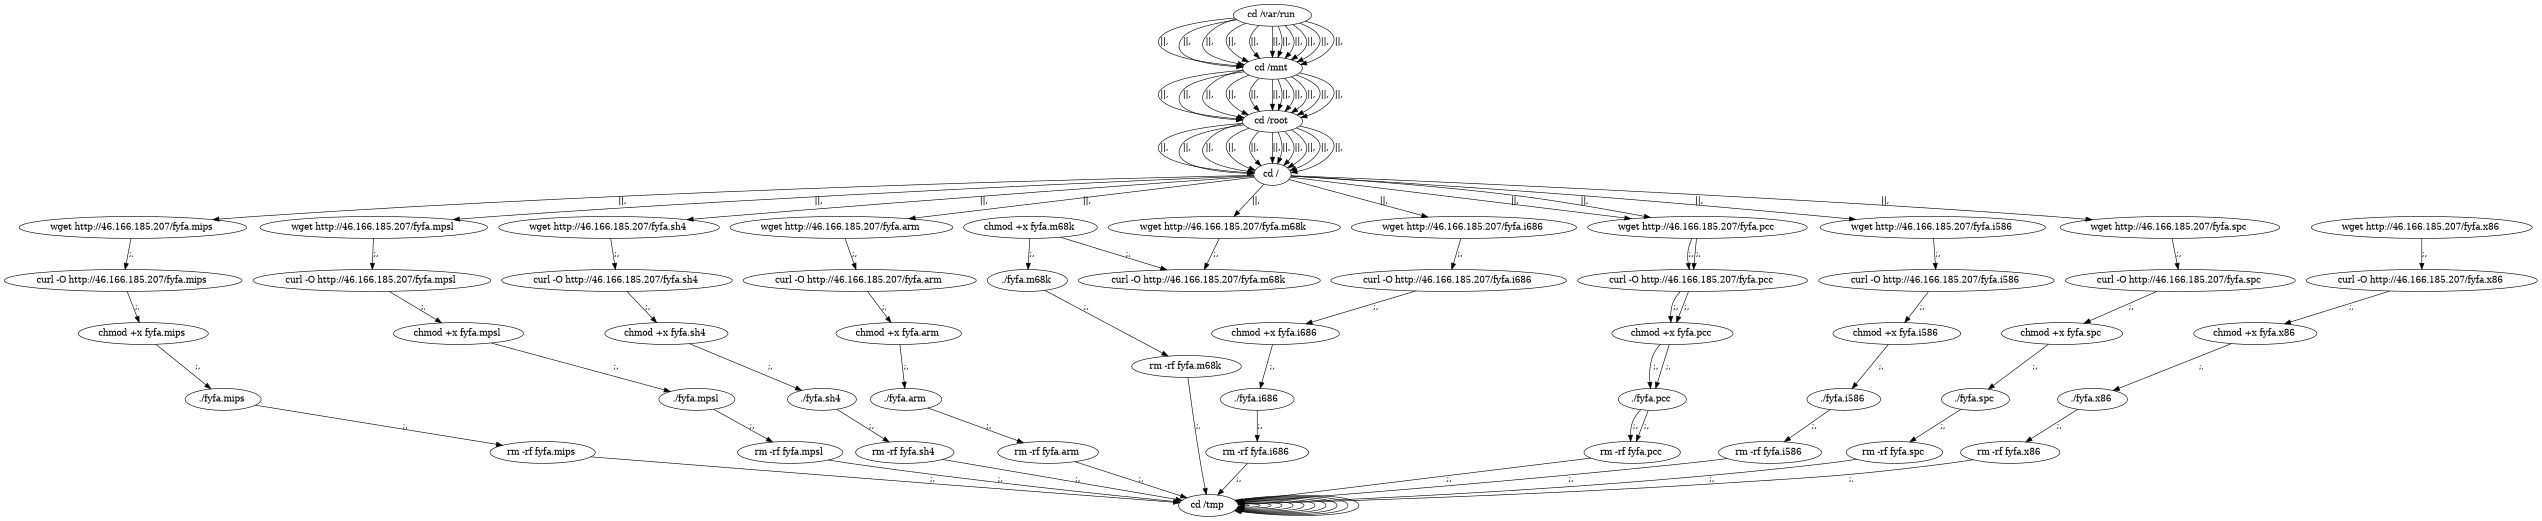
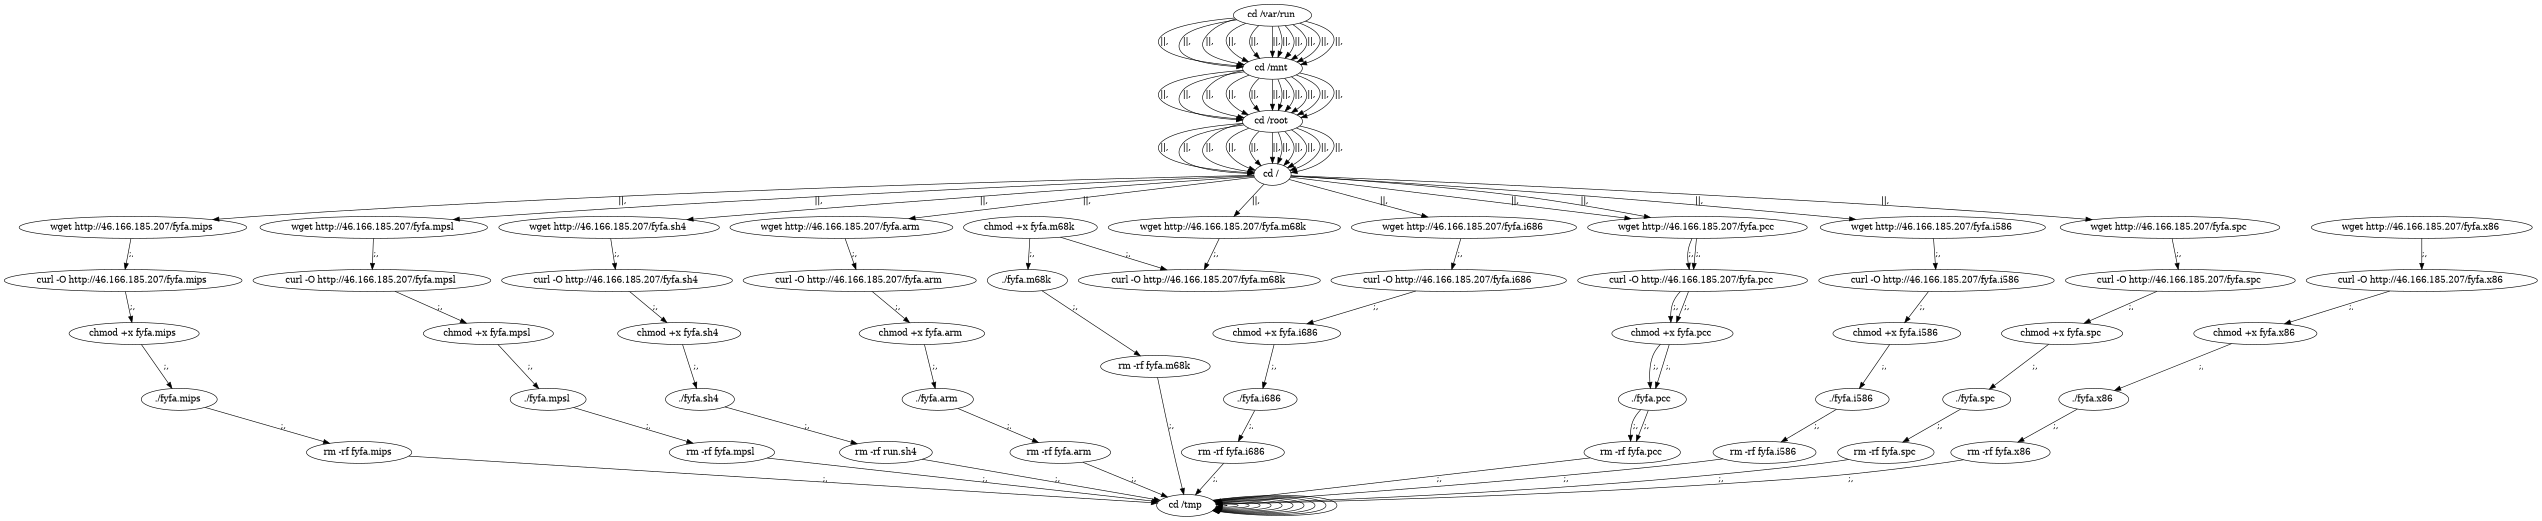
(905, 452) -> (886, 452)
